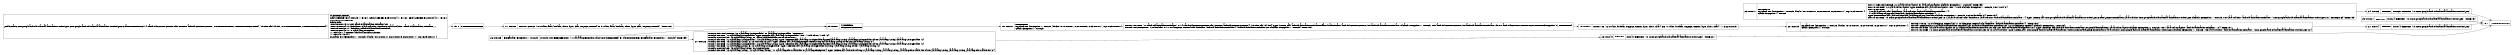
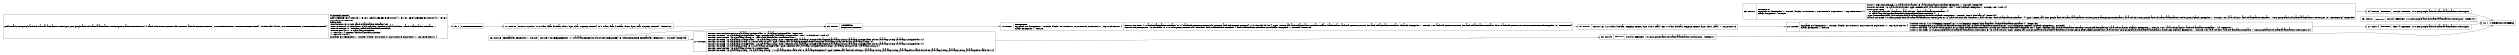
(2500, 23) -> (2502, 23)
(472, 26) -> (472, 26)
